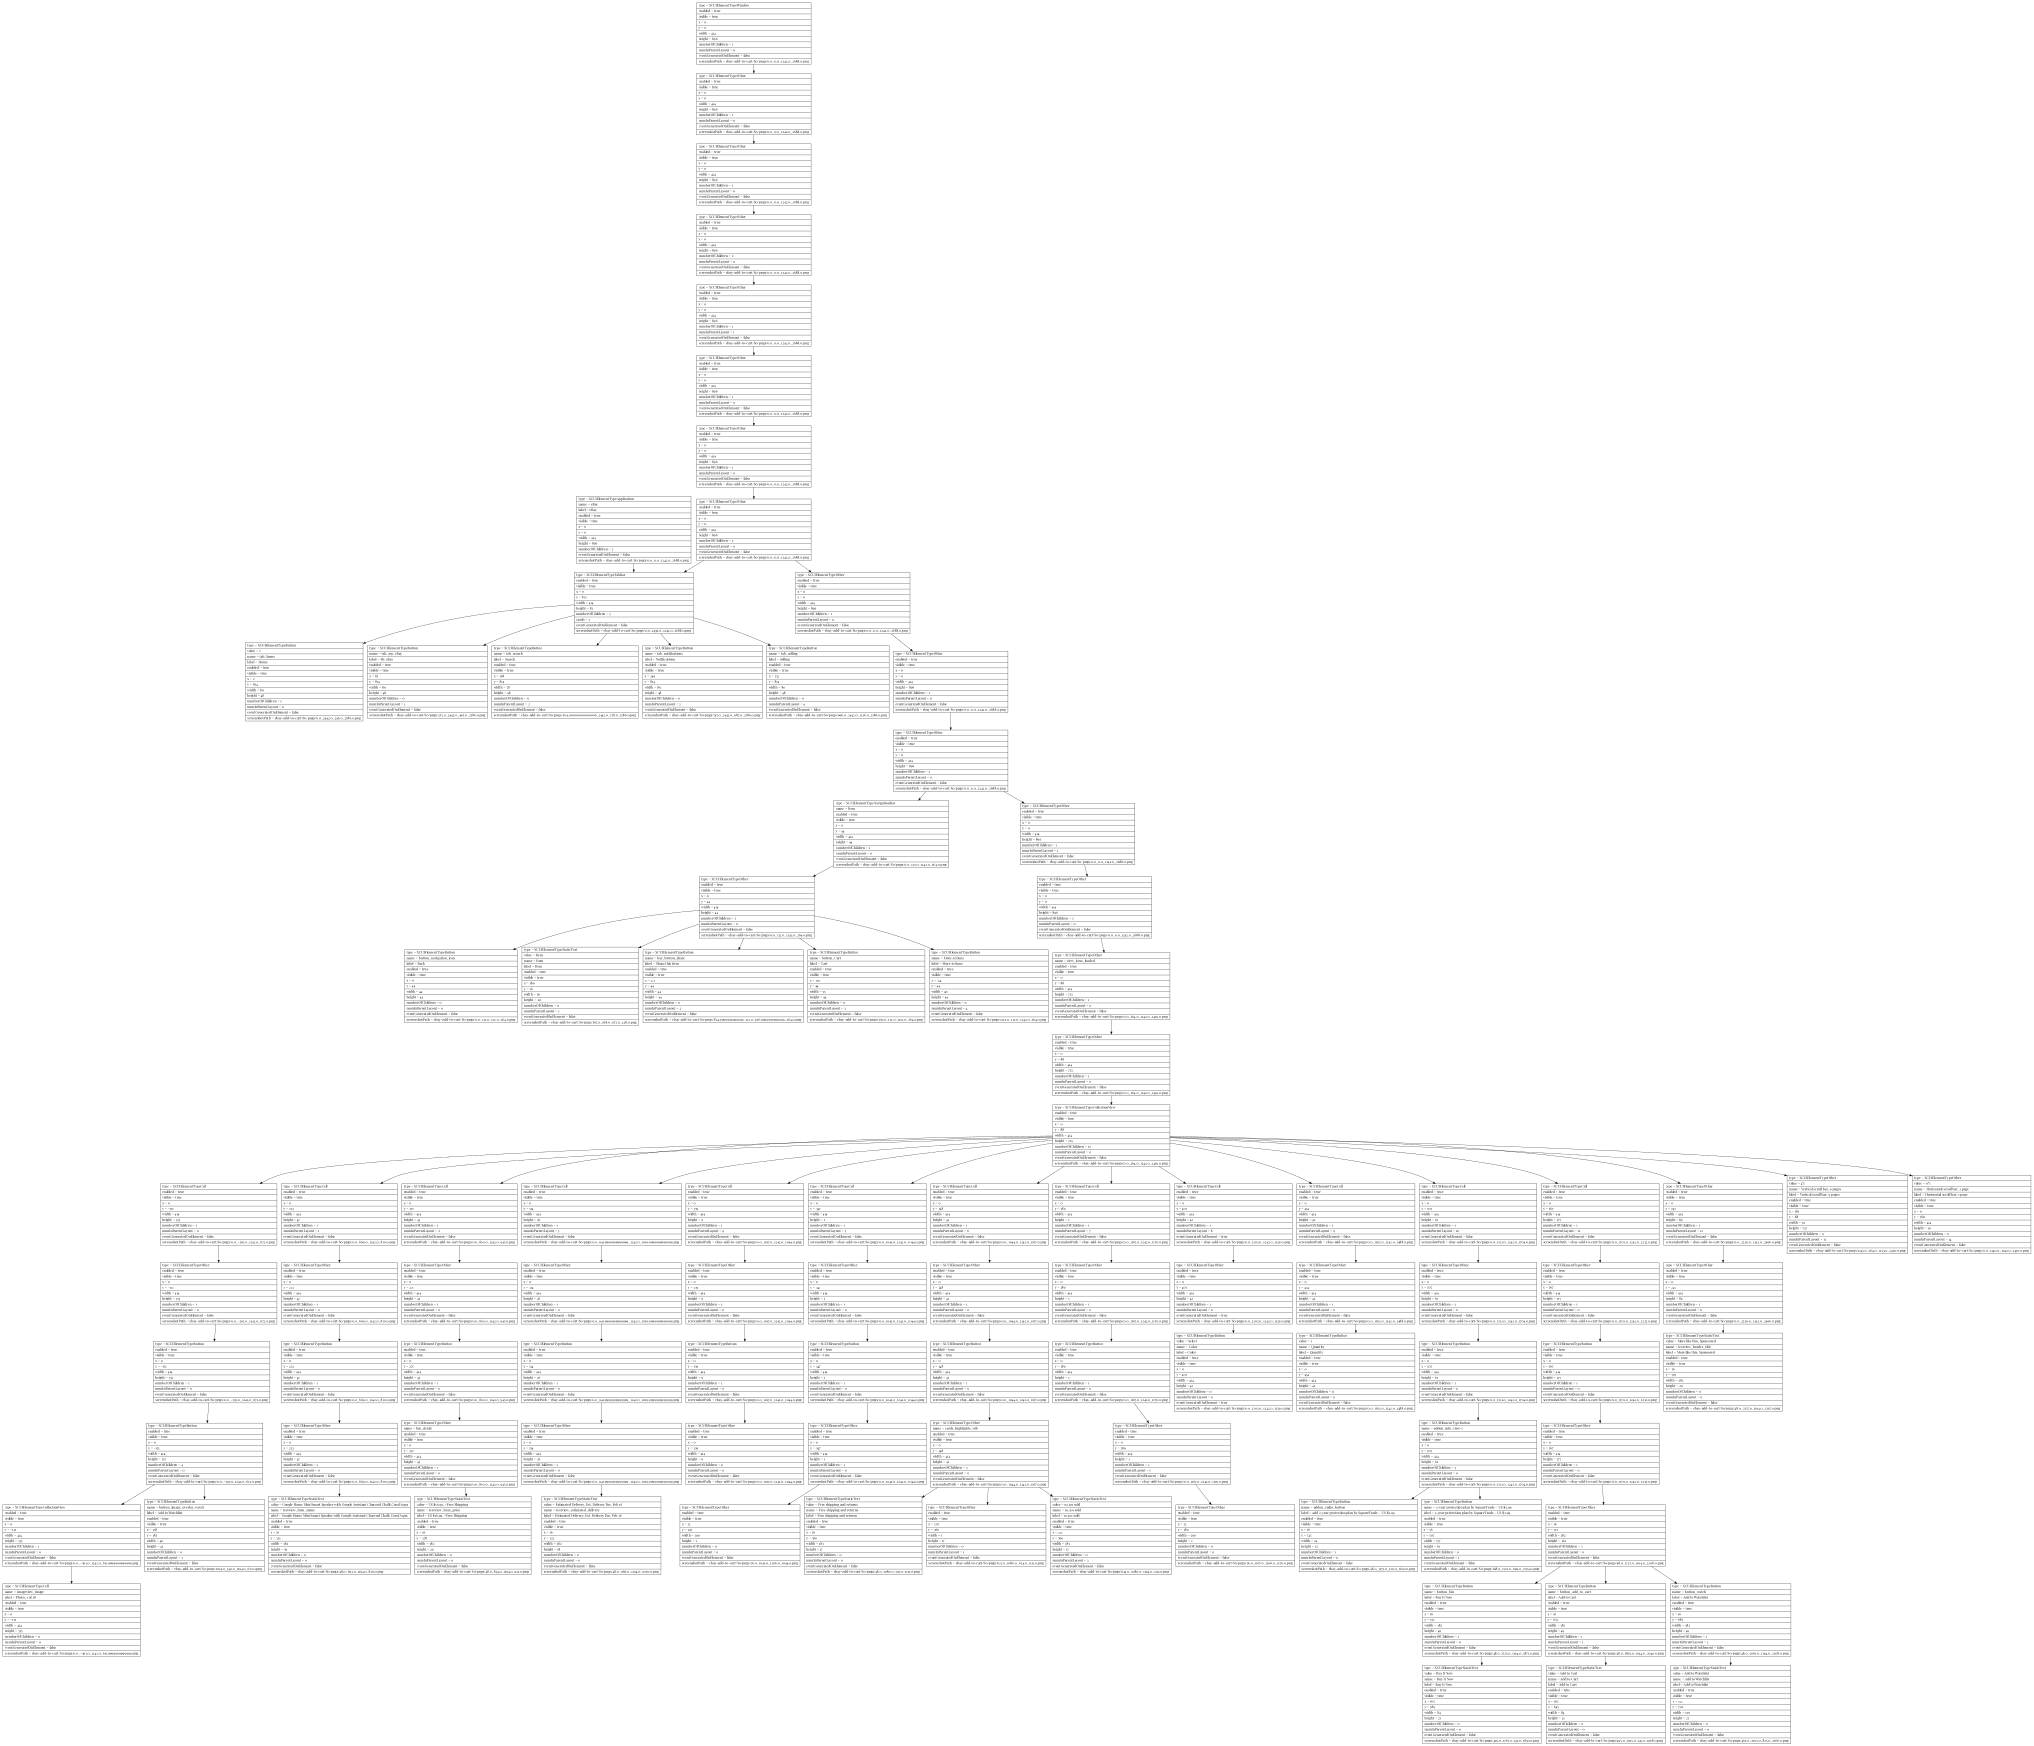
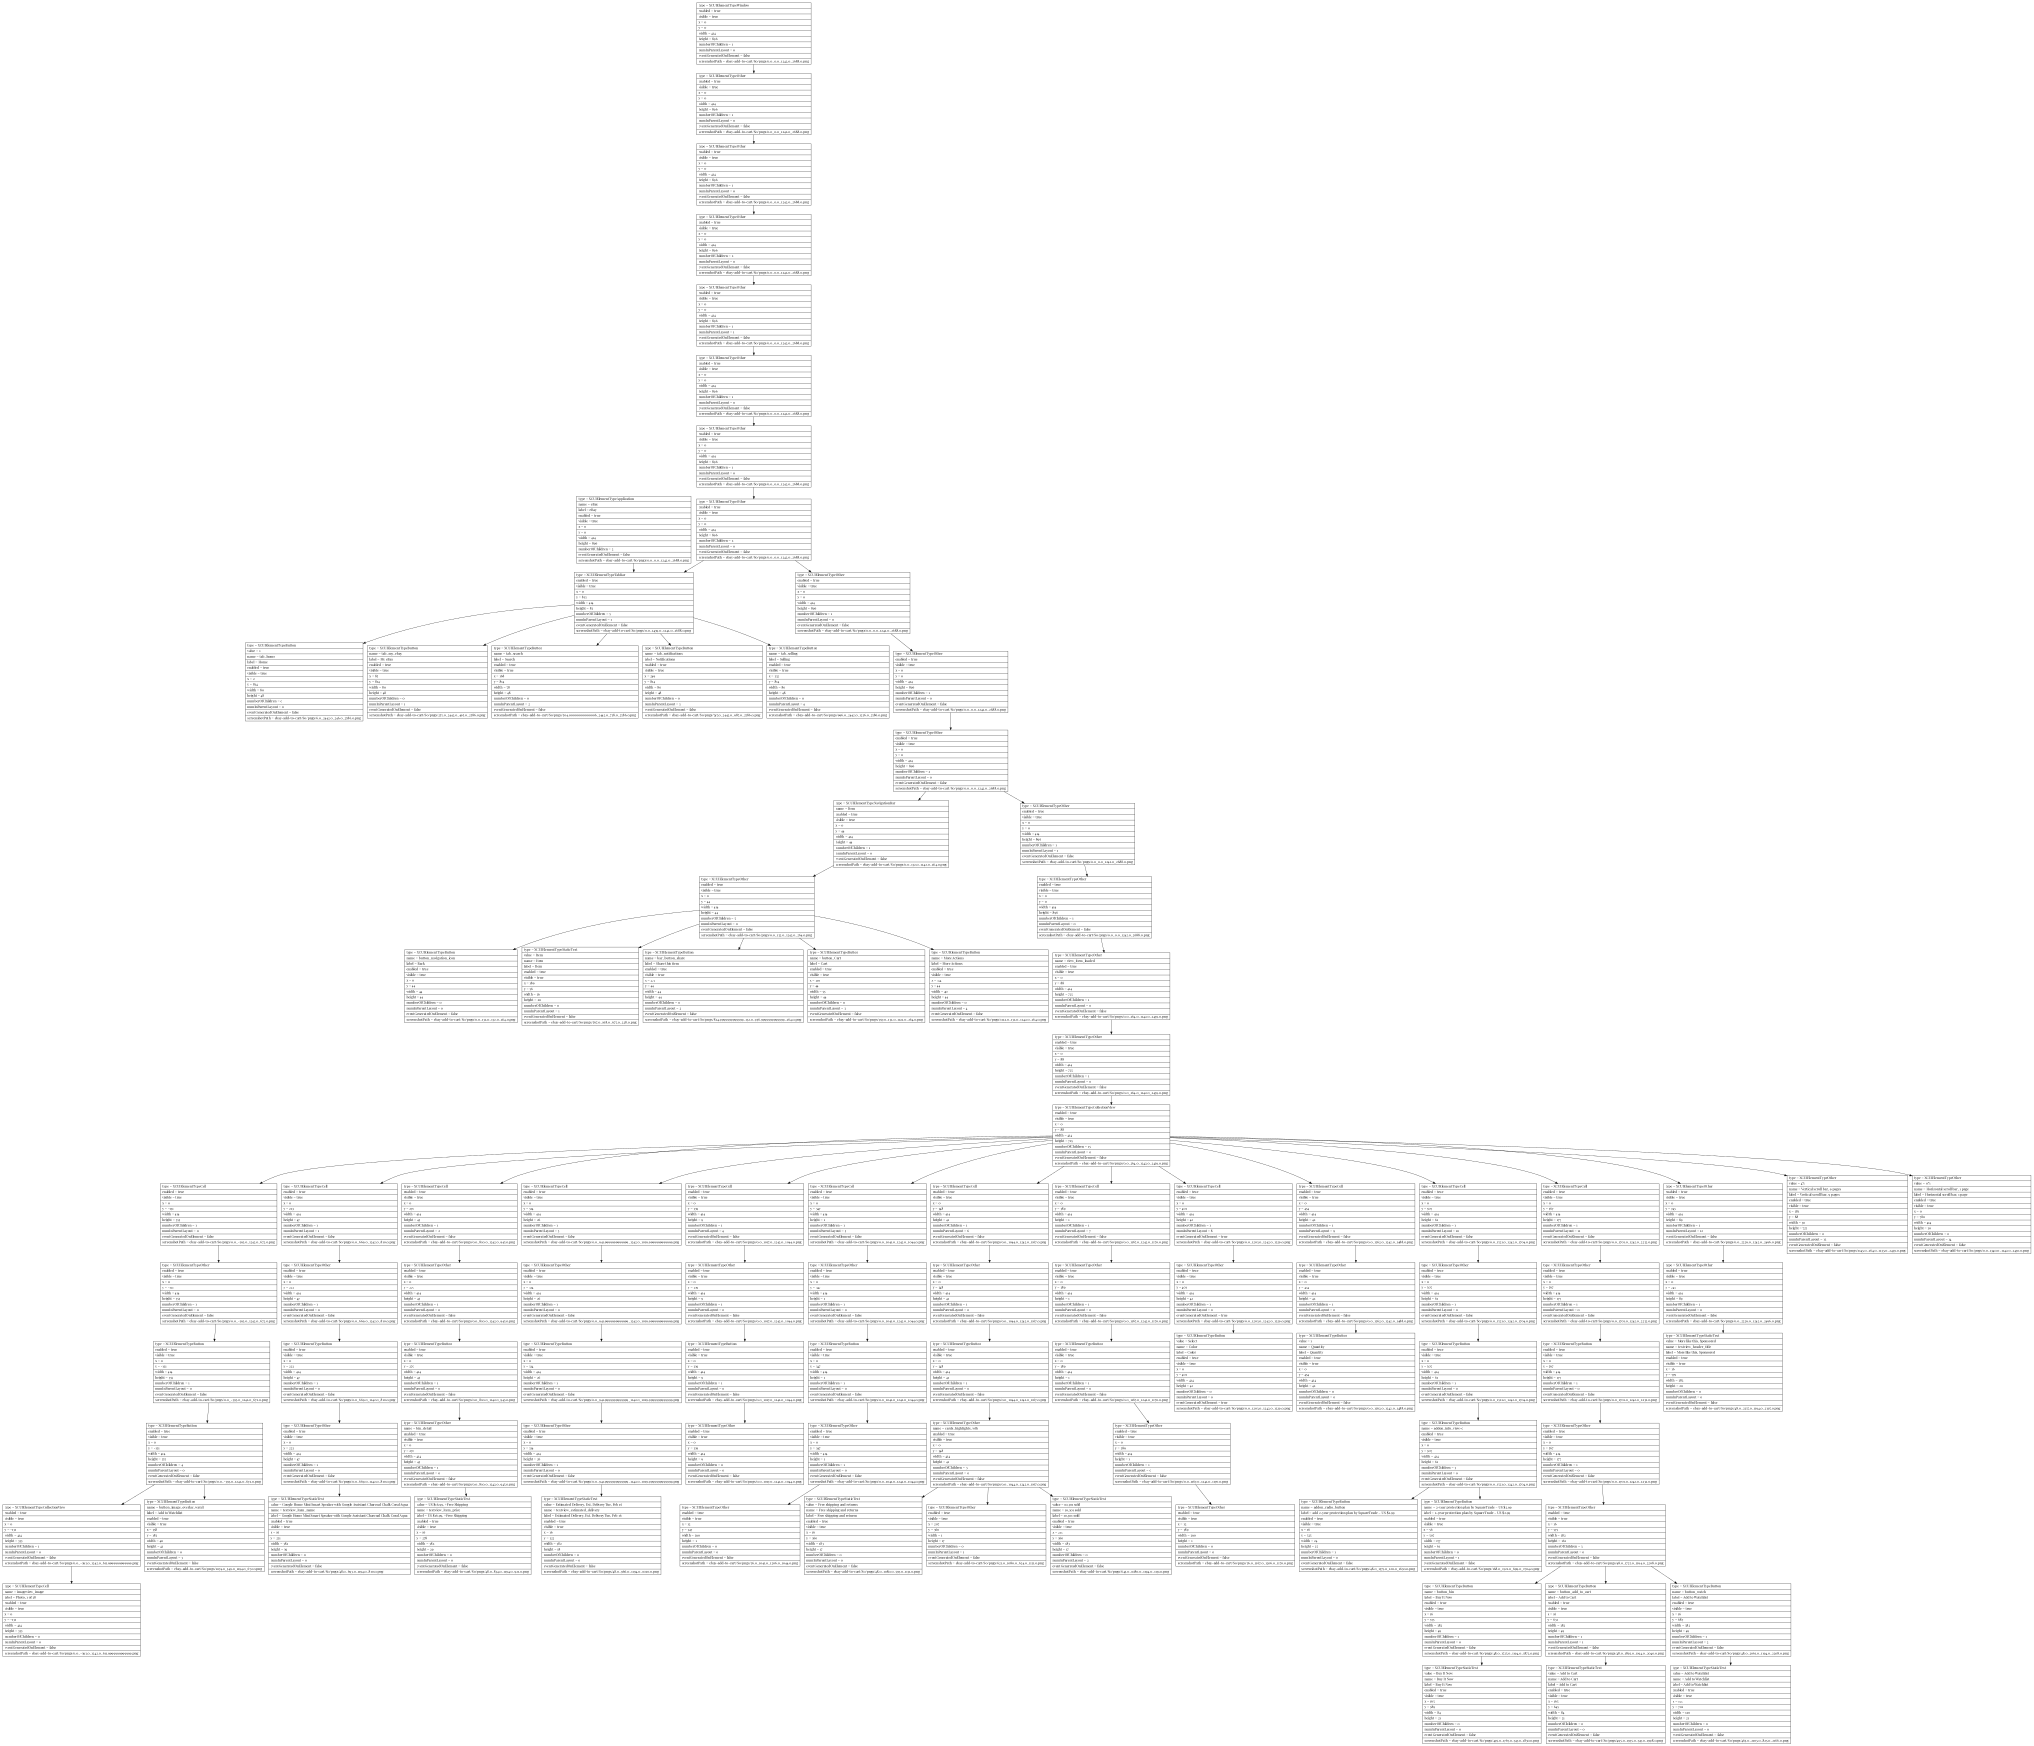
(583, 620) -> (594, 620)
